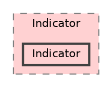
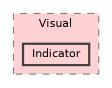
(56, 24) -> (56, 24)
